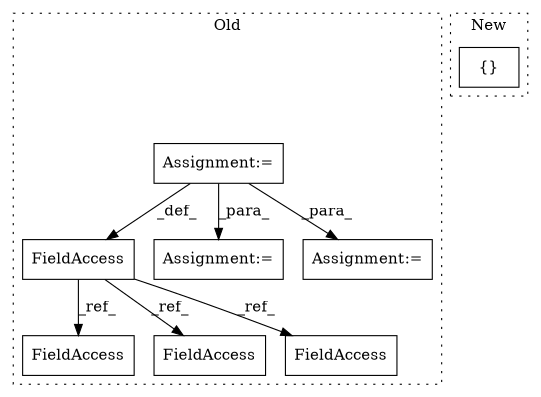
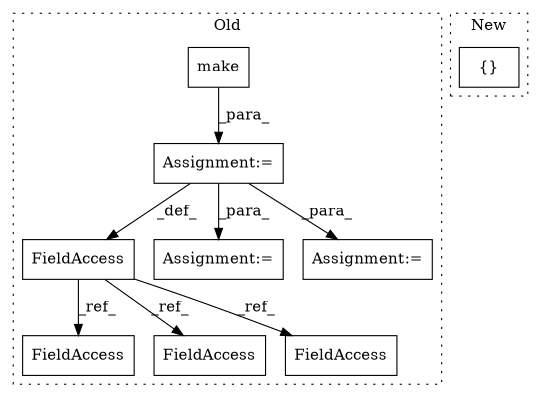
none -> (219, 67)
